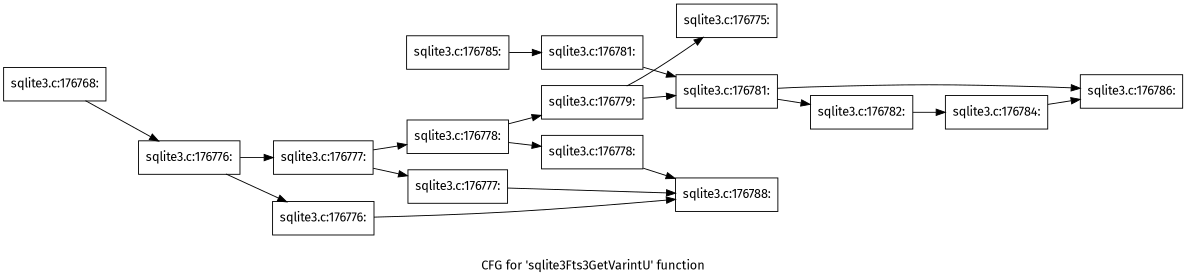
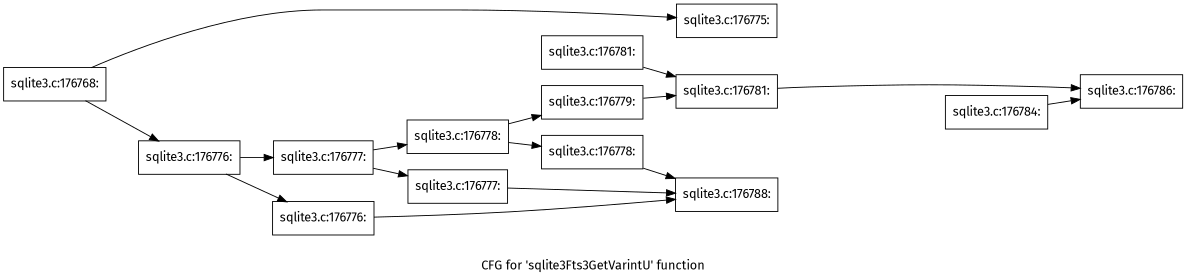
(458, 53) -> none
(662, 65) -> (375, 10)
(862, 112) -> none
